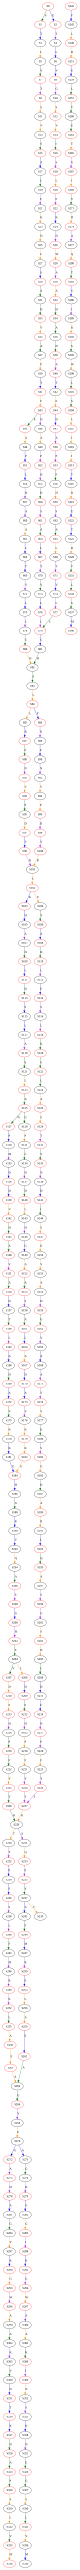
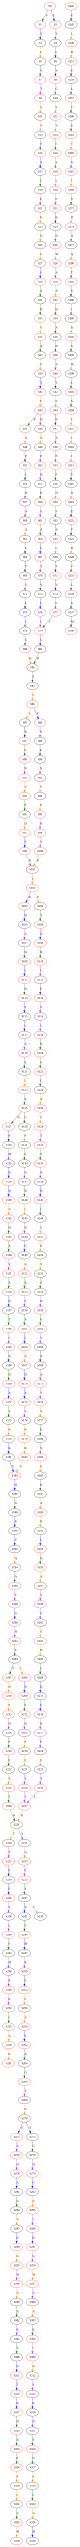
(55, 565) -> (55, 565)
(40, 1282) -> (40, 1282)
(13, 2076) -> none
